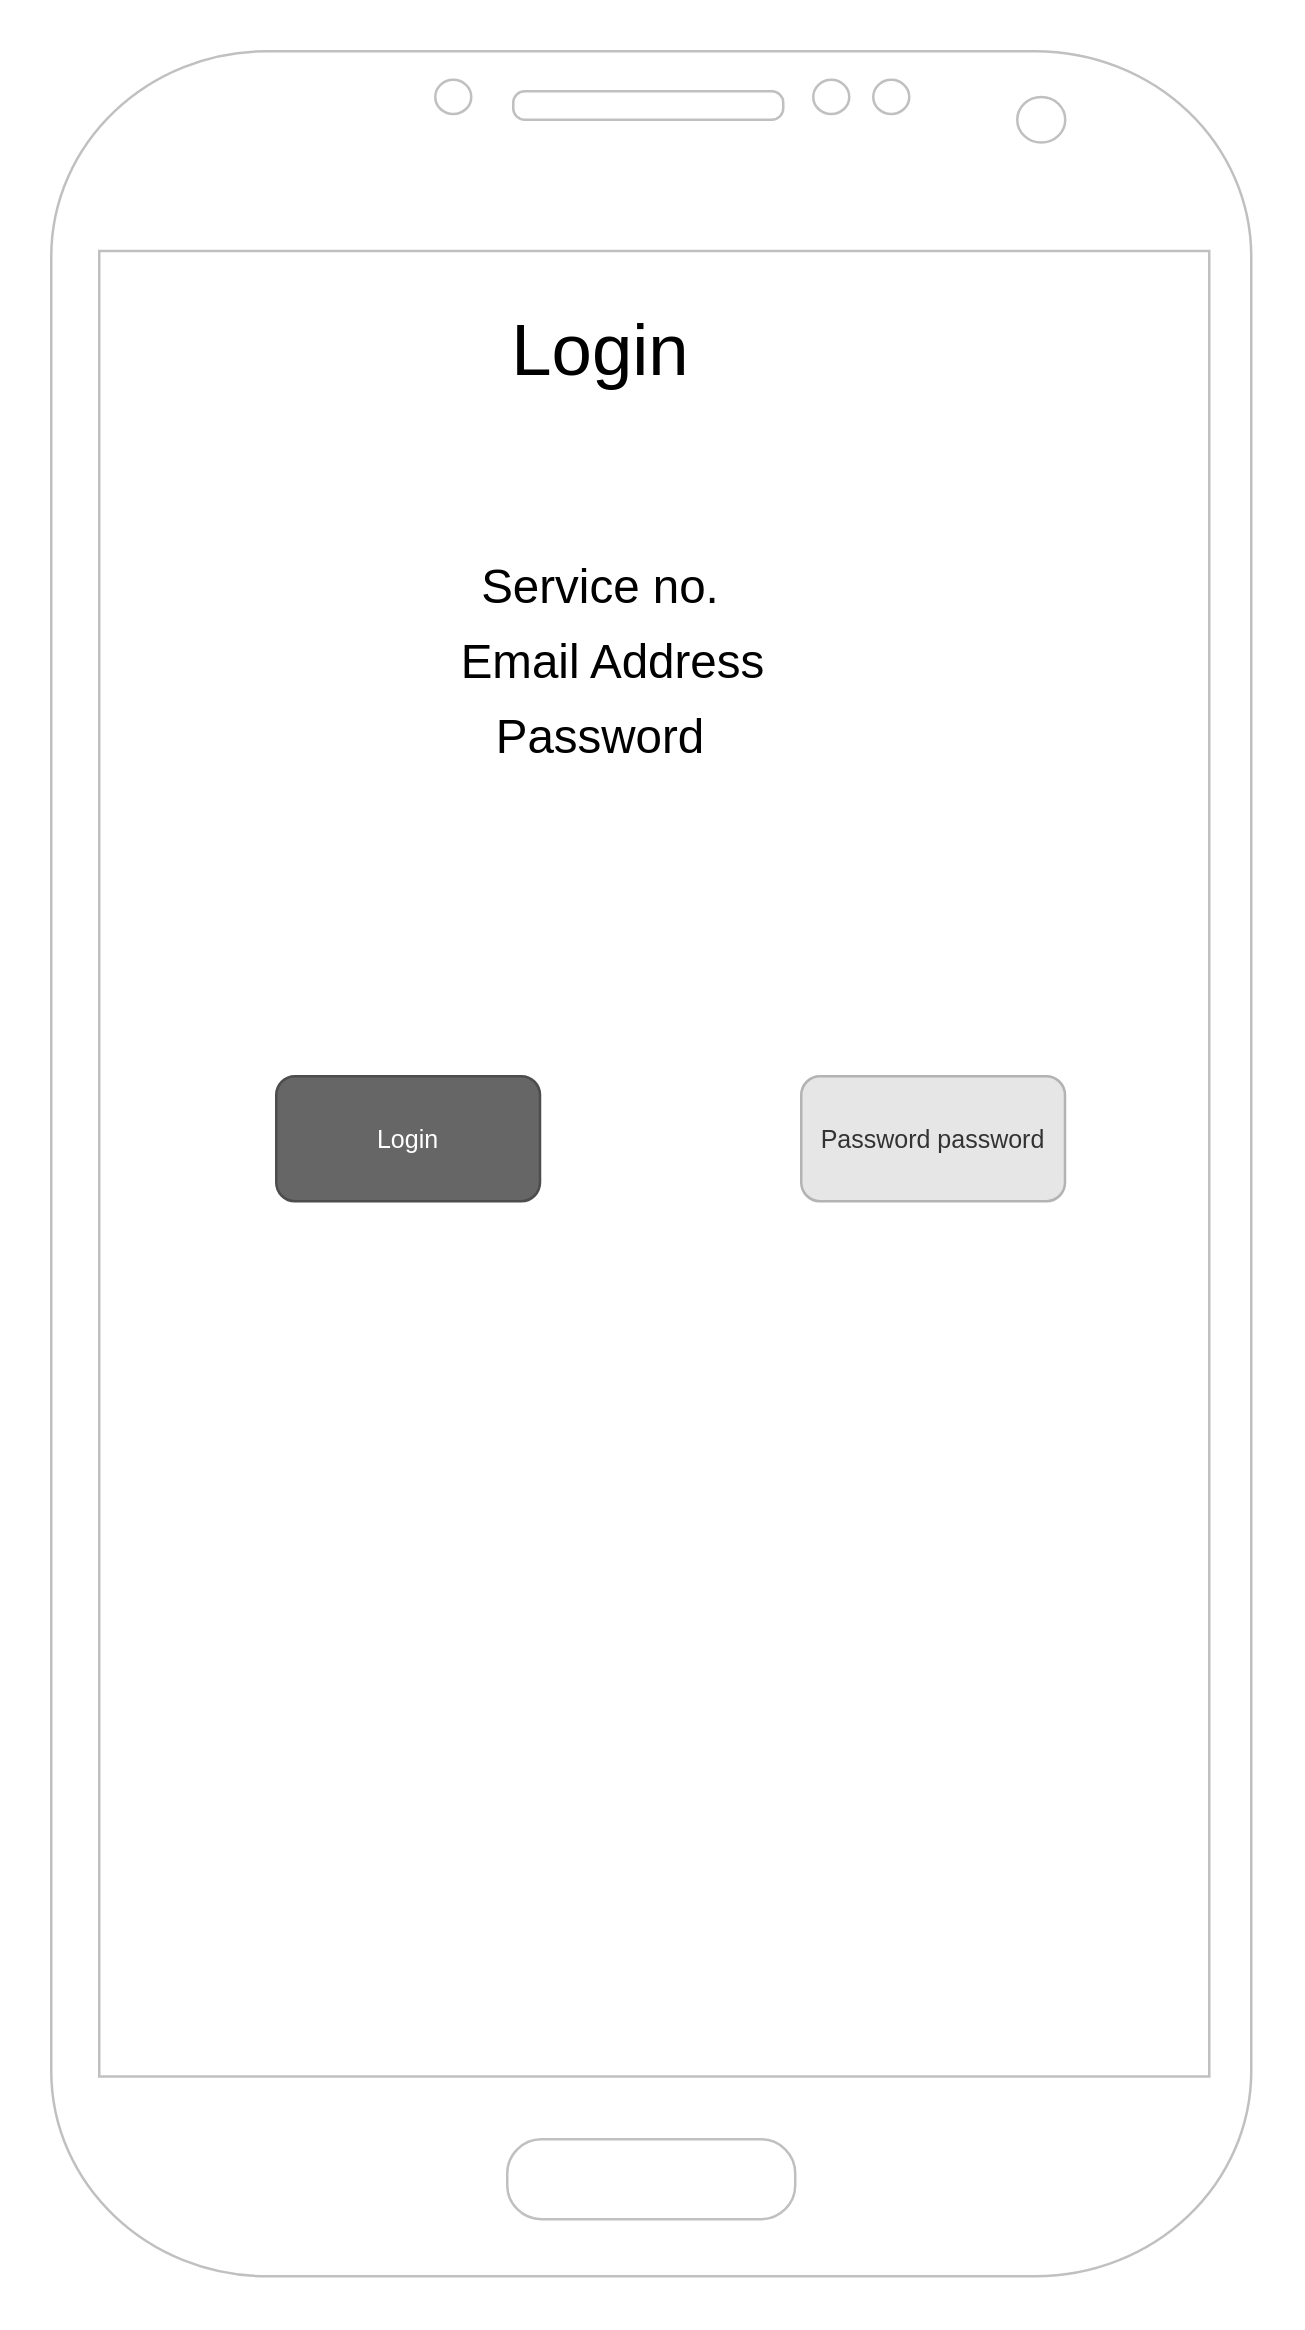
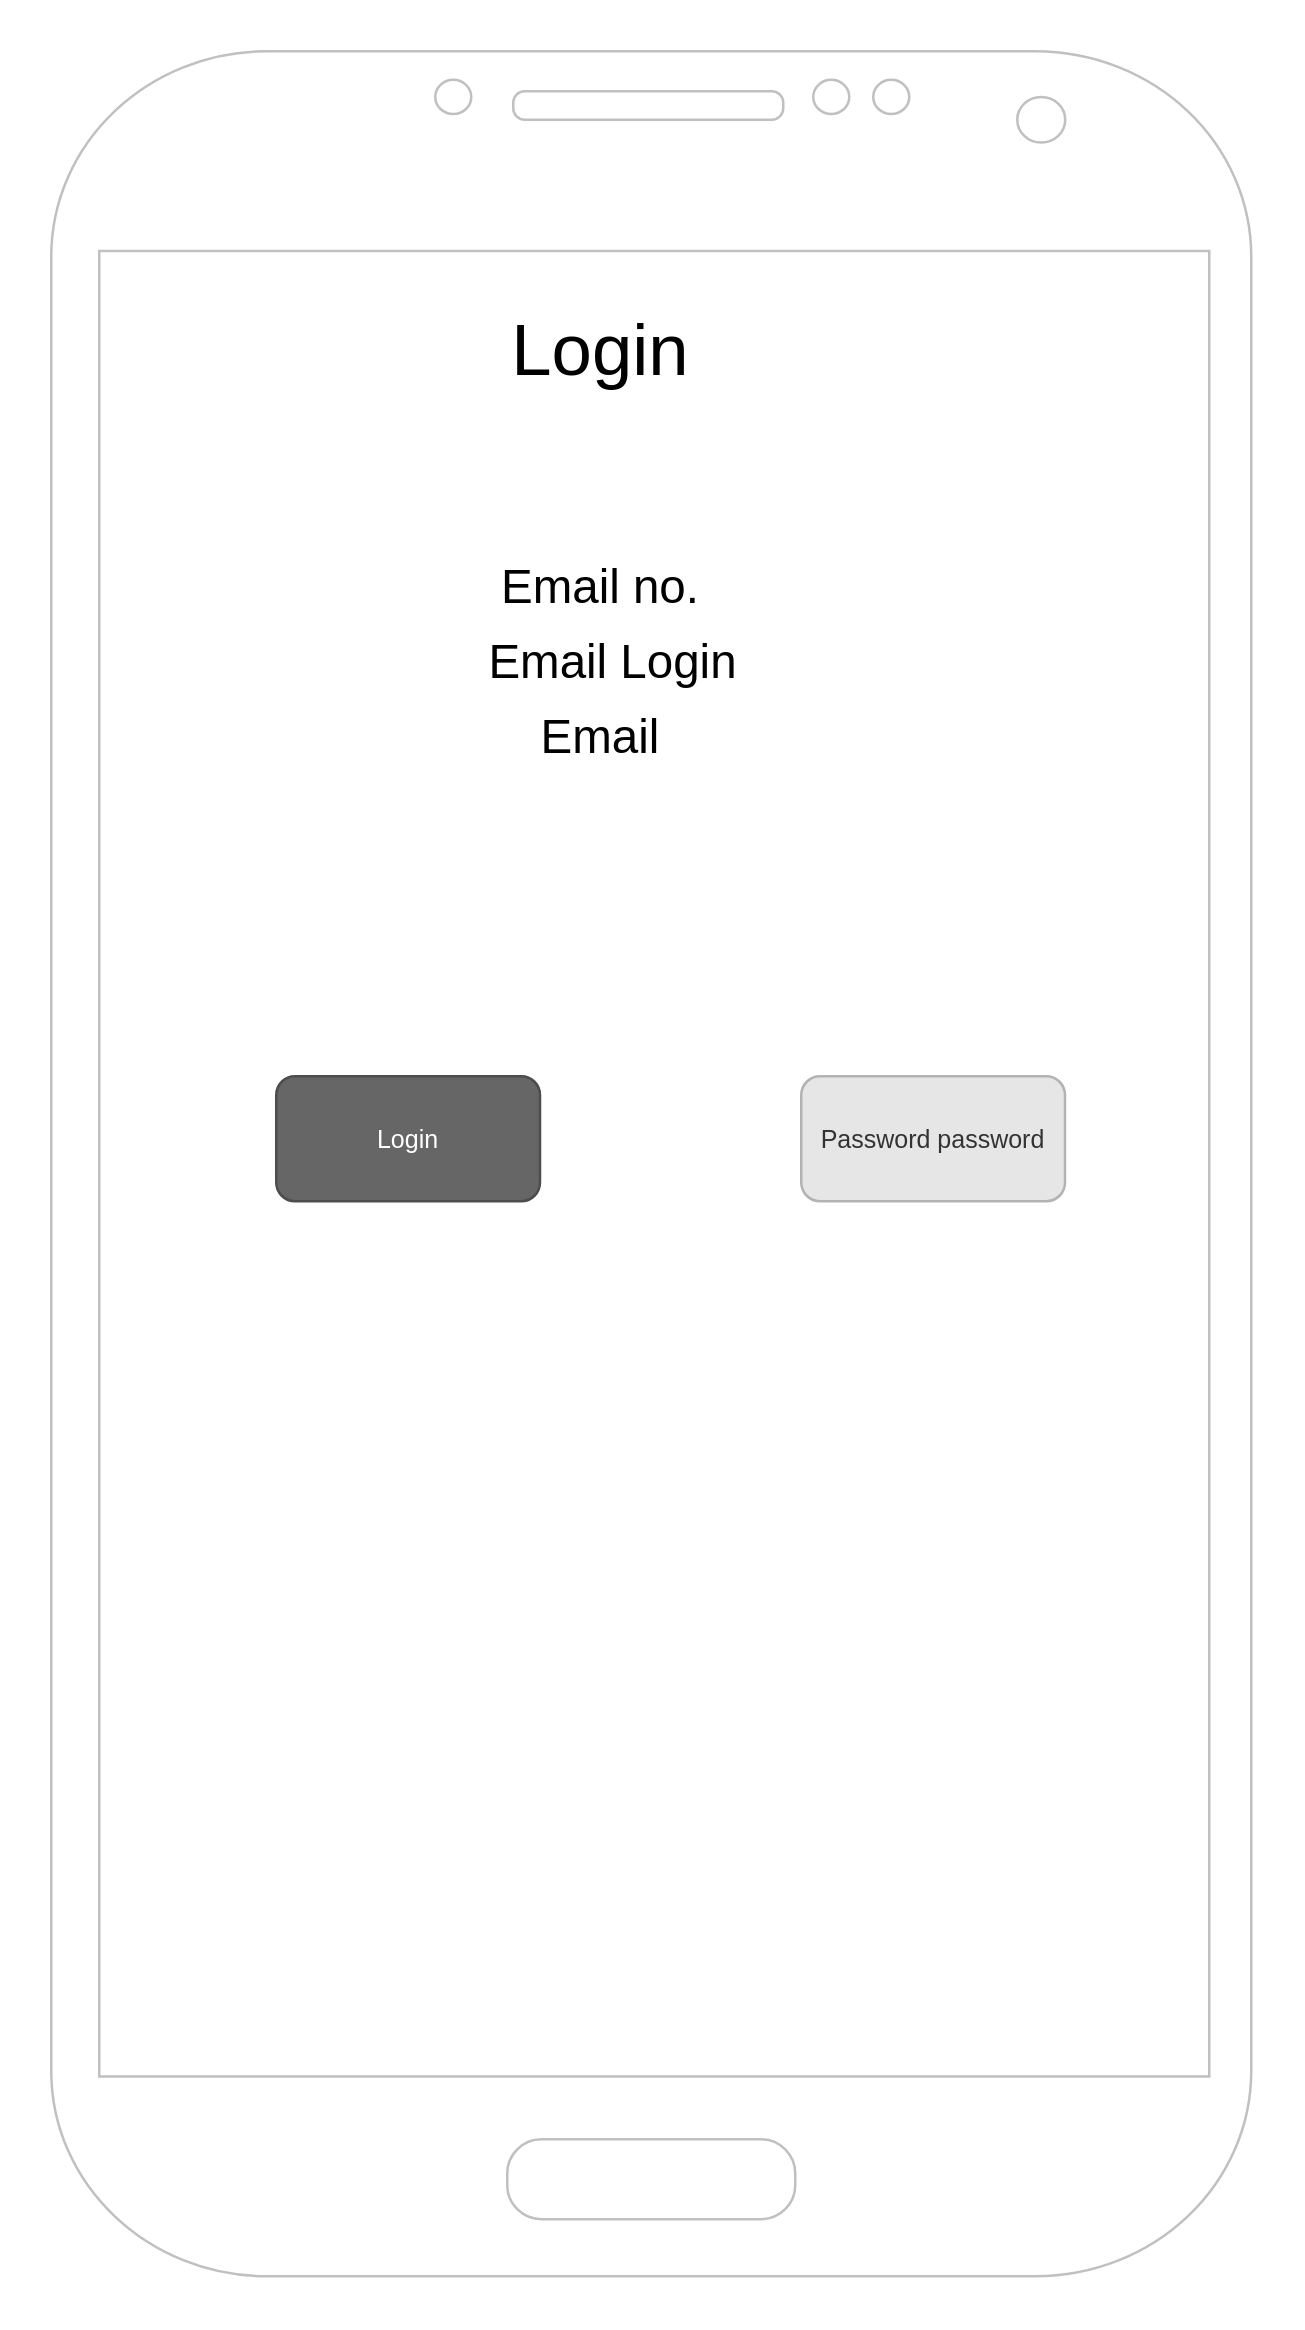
(601, 589) -> (601, 589)
(614, 664) -> (614, 664)
(601, 739) -> (601, 739)
